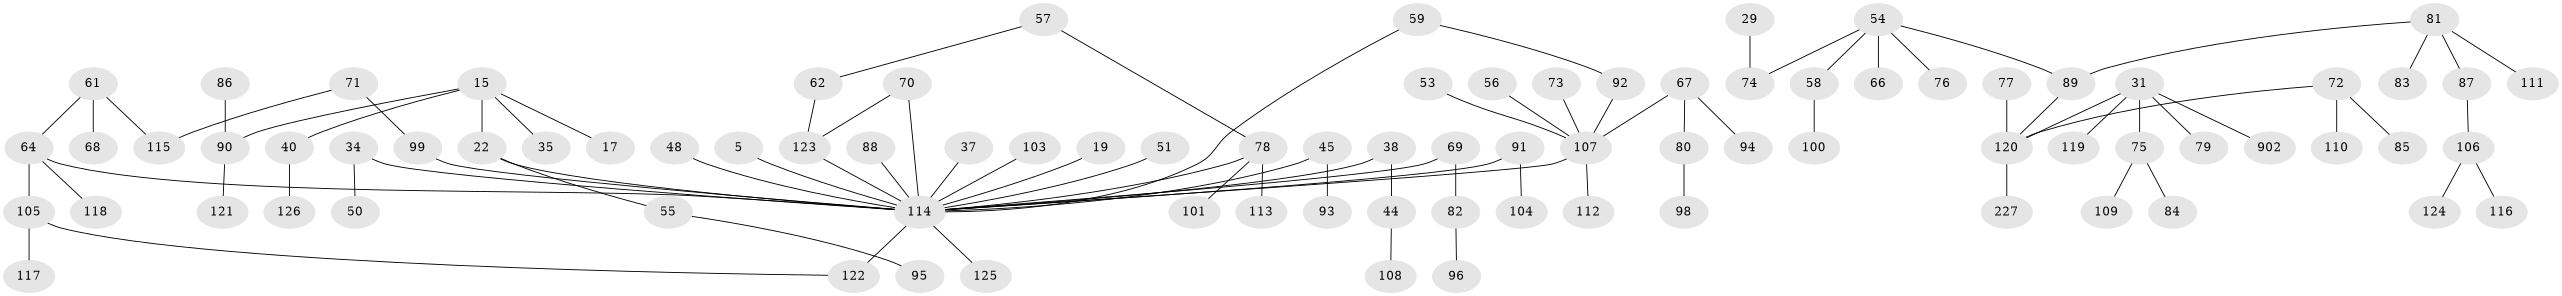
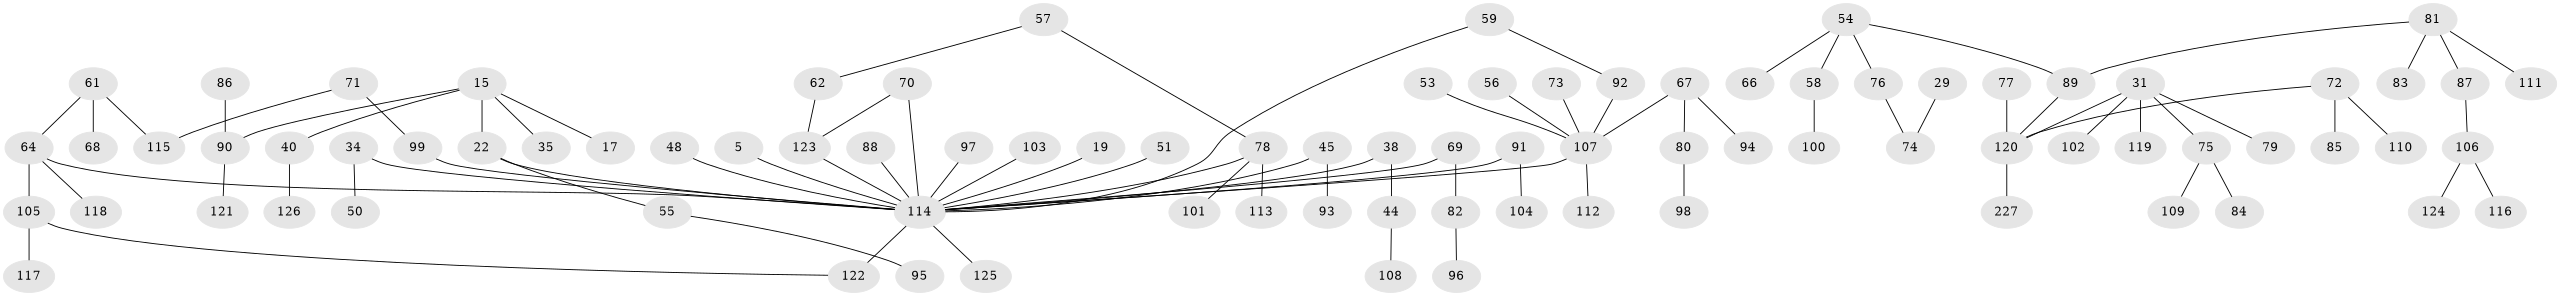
(1814, 52) -> (1894, 116)
(969, 148) -> (969, 148)
(2270, 148) -> (2074, 148)
